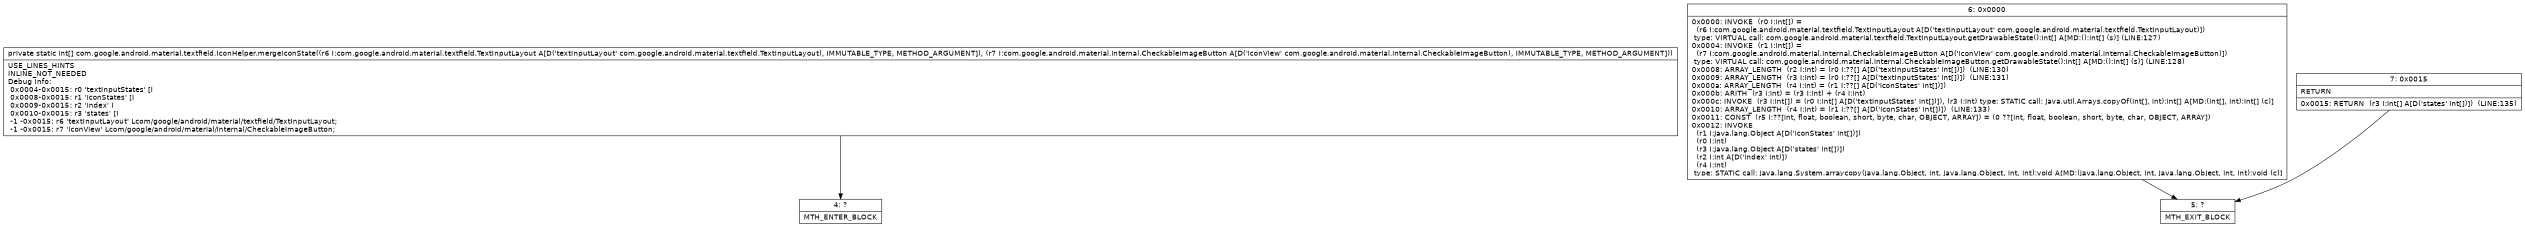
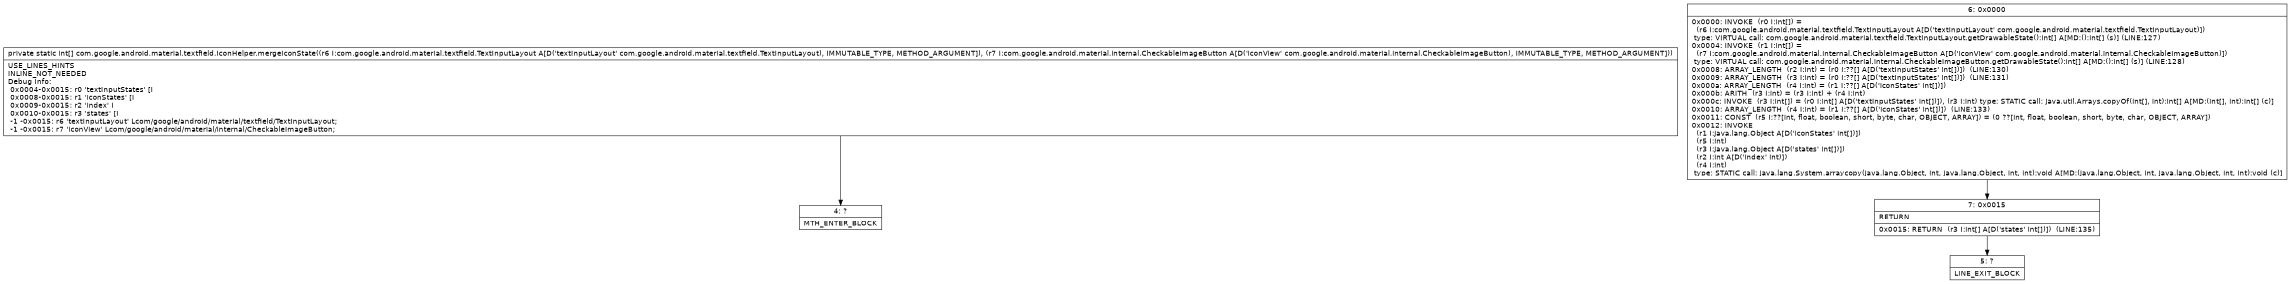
(1709, 141) -> (1709, 141)
(2157, 188) -> (1987, 187)
(2198, 217) -> (1987, 274)
